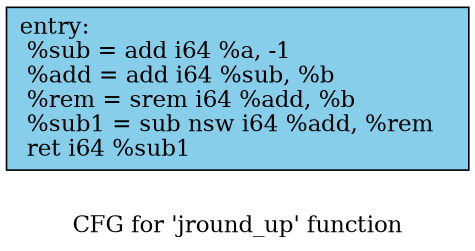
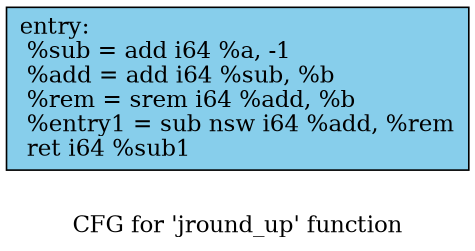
(227, 125) -> (238, 125)
